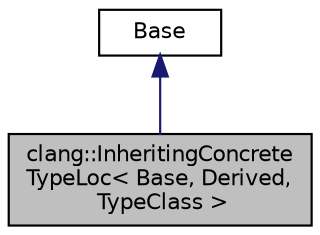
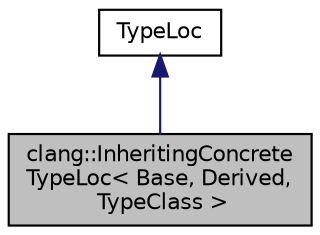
(160, 33) -> (160, 33)
